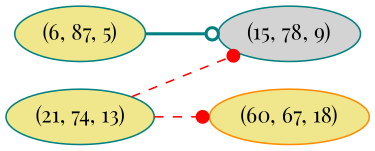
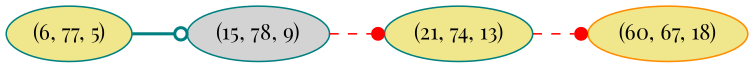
(80, 34) -> (69, 34)
(179, 77) -> (351, 34)
